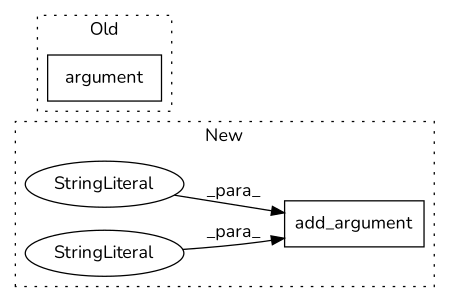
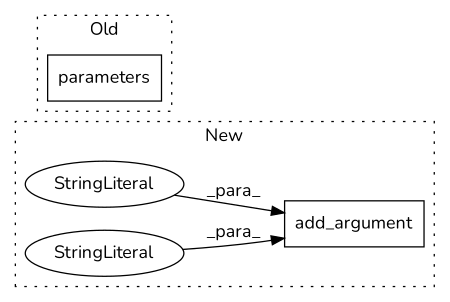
(105, 78) -> (105, 78)
